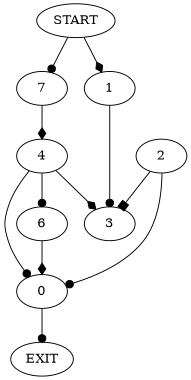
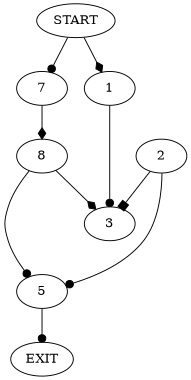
(42, 156) -> (42, 156)
(42, 224) -> none
(42, 291) -> (42, 291)
